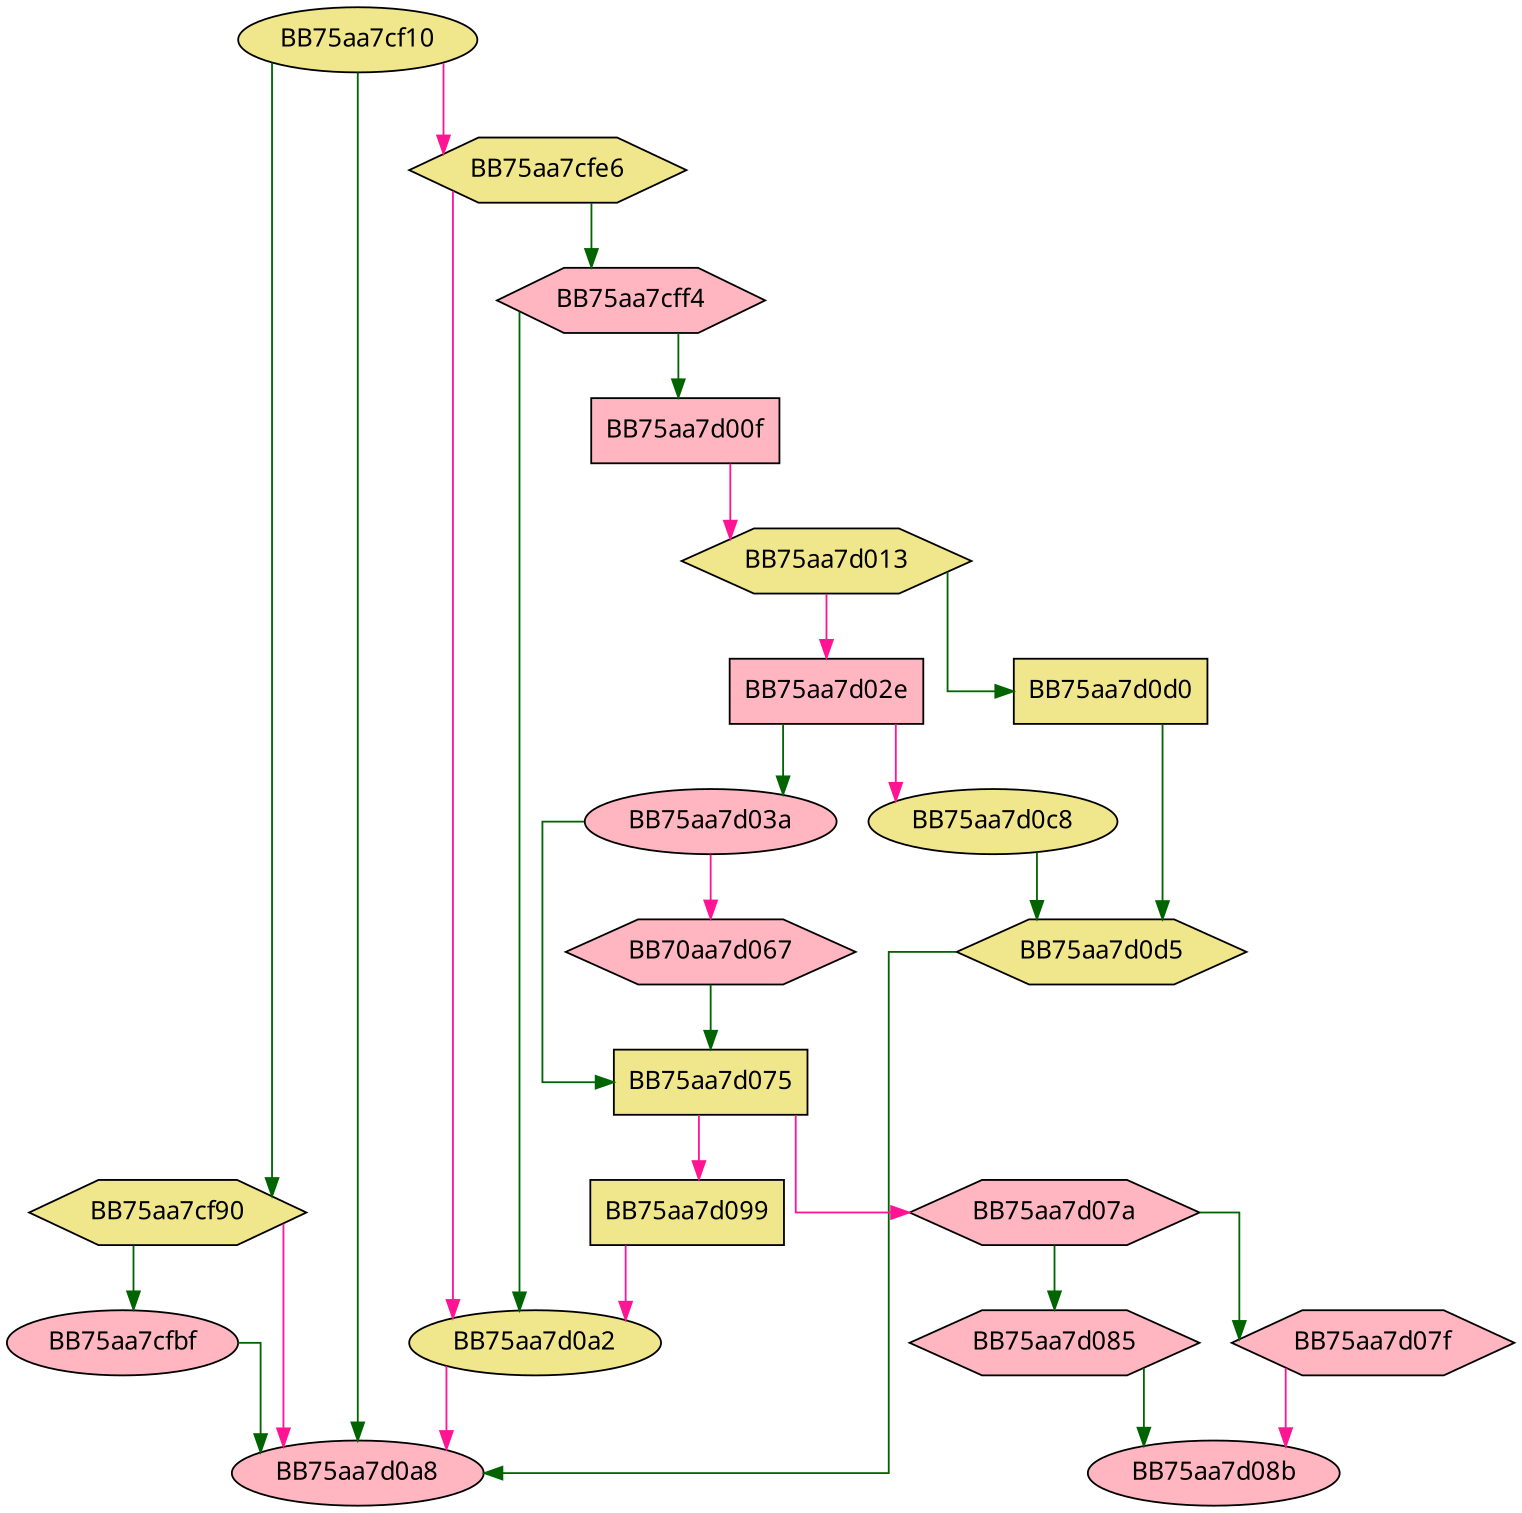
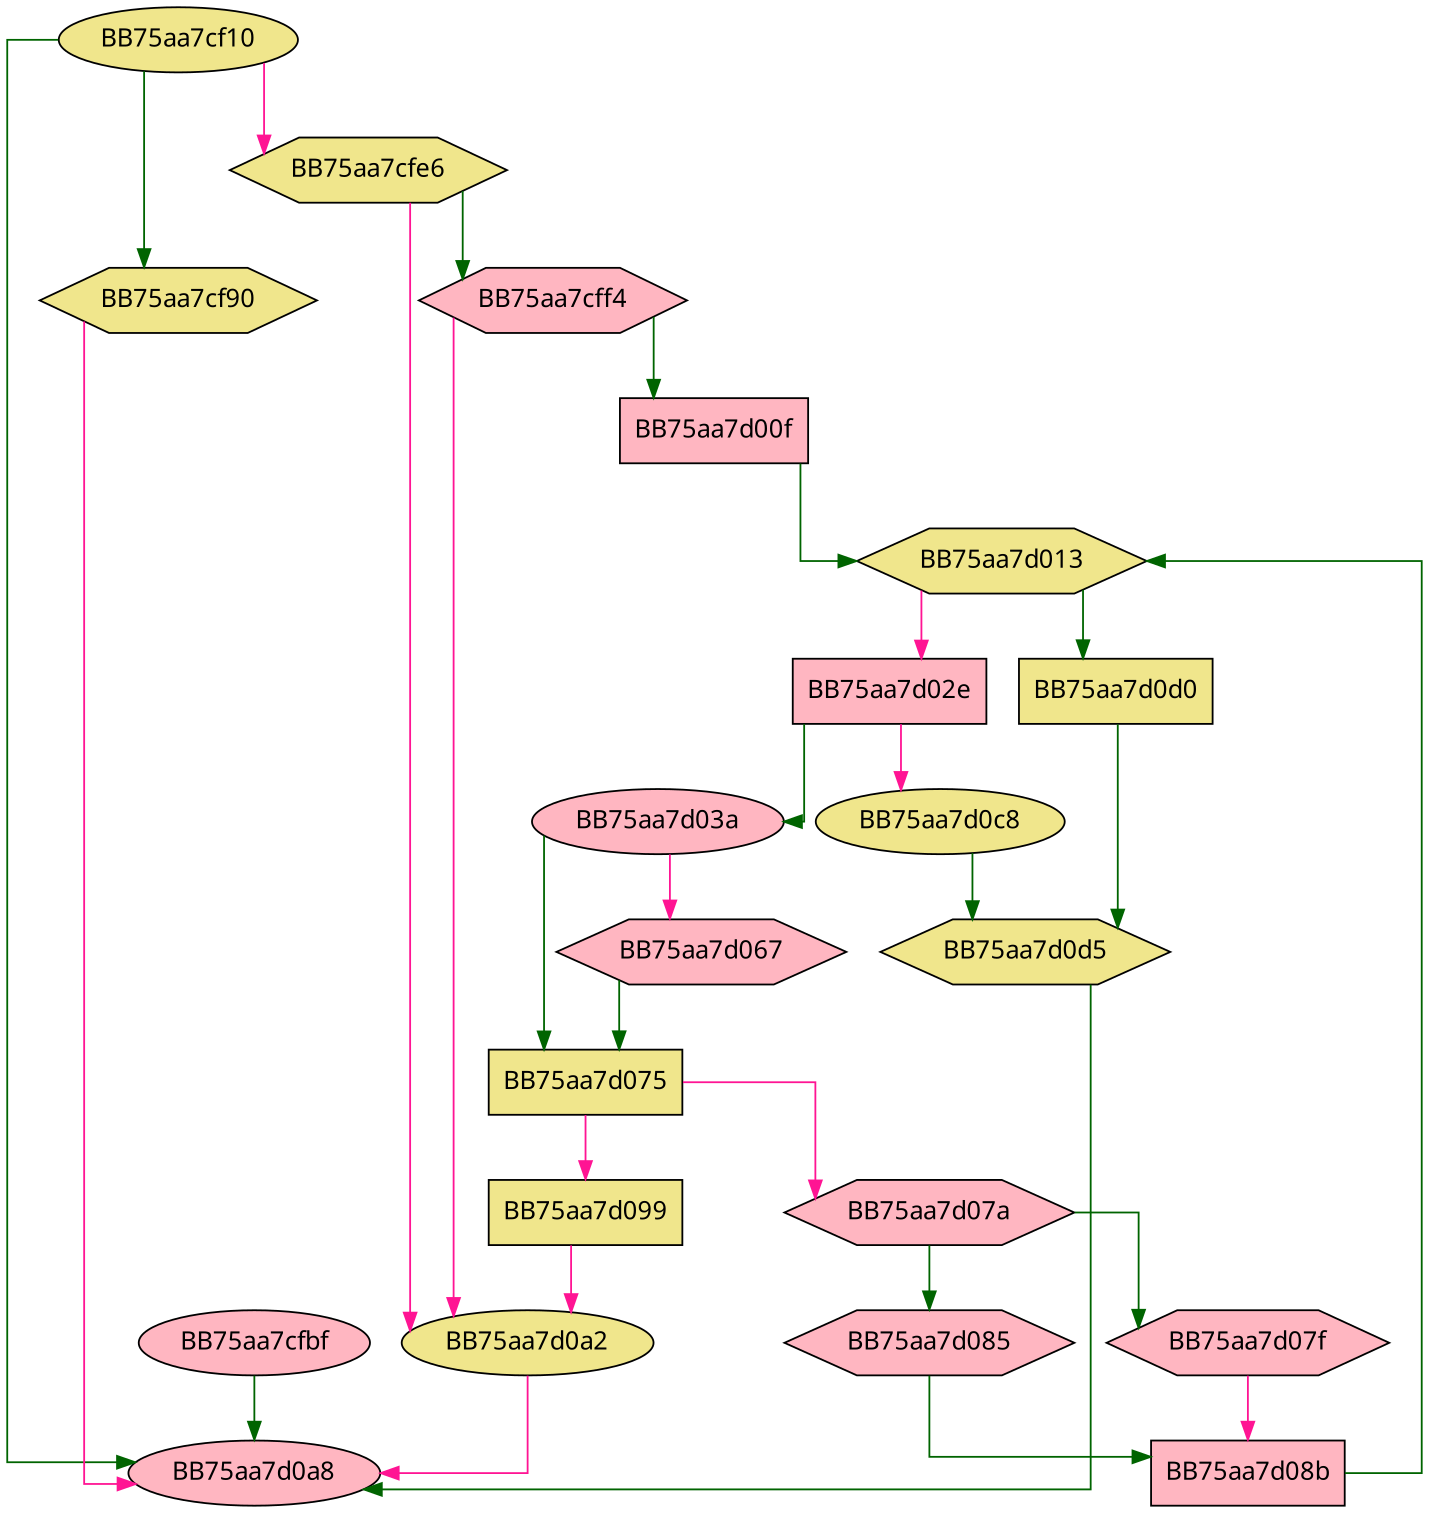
(730, 492) -> (800, 531)
(519, 802) -> (454, 808)
none -> (1422, 927)
(711, 952) -> (701, 952)
(133, 1268) -> none
(1214, 1473) -> (1248, 1473)
